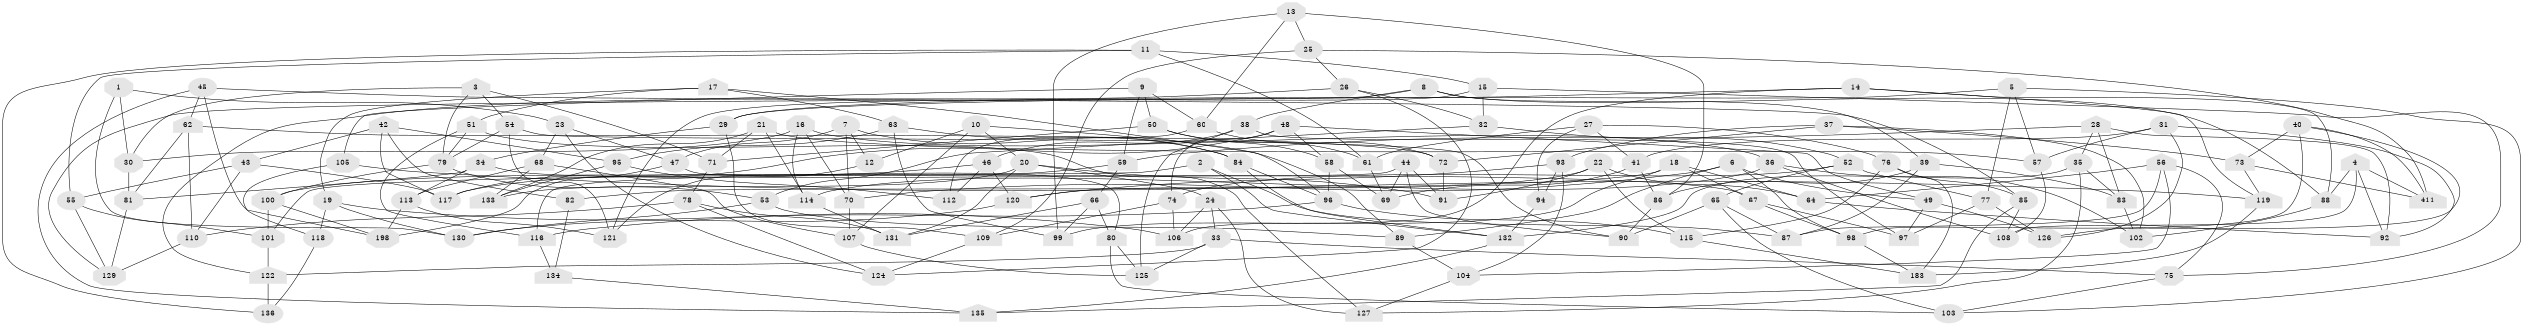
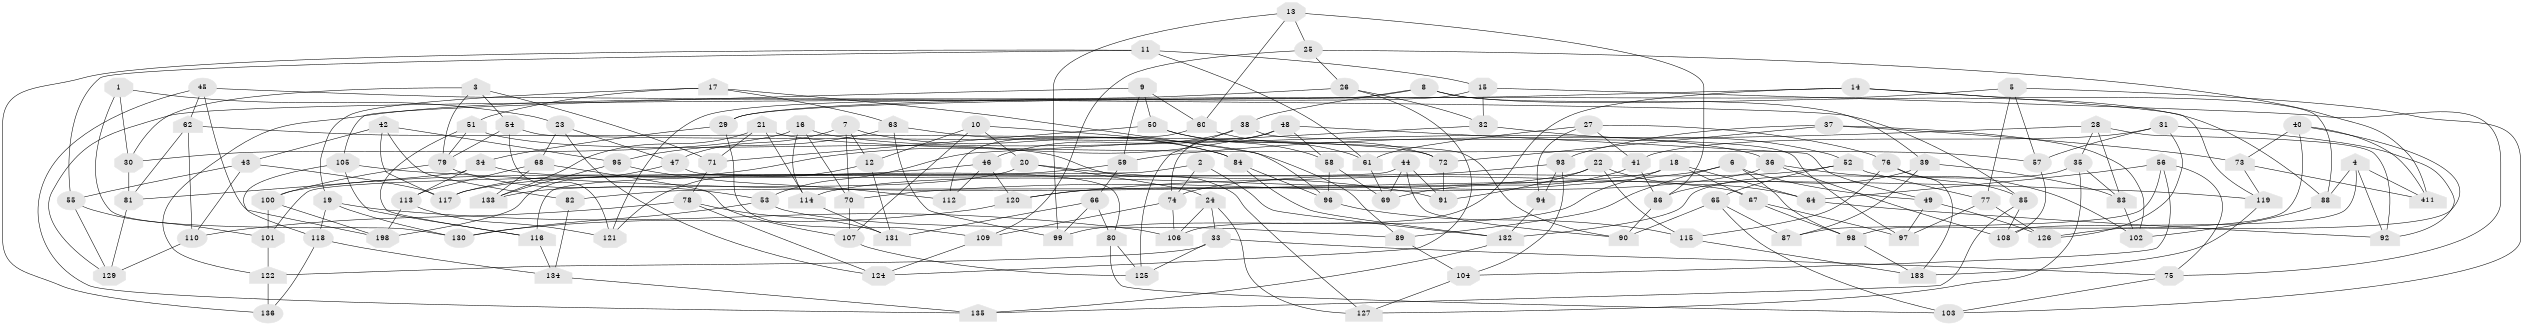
(978, 204) -> (881, 201)
(1048, 216) -> (383, 213)
(1544, 225) -> (1187, 182)
none -> (433, 259)
